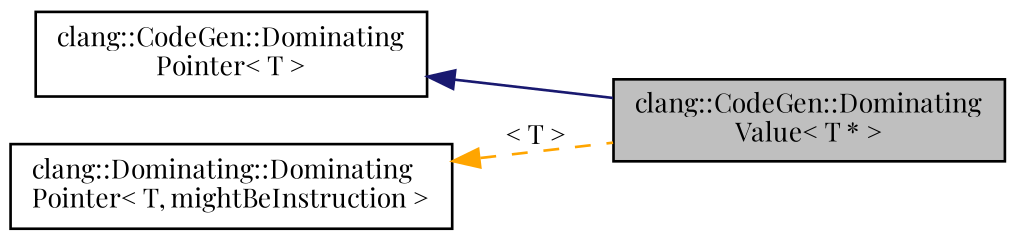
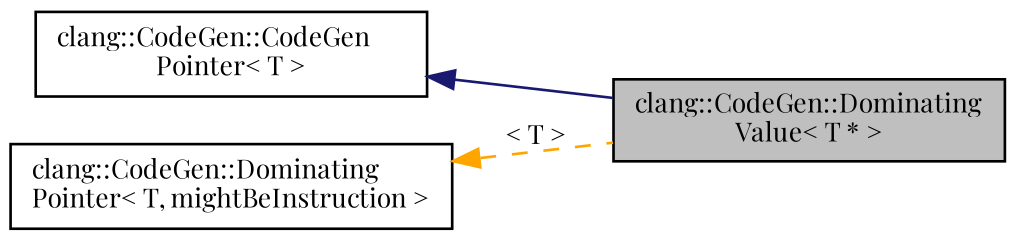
(231, 54) -> (231, 54)
(231, 186) -> (231, 186)
